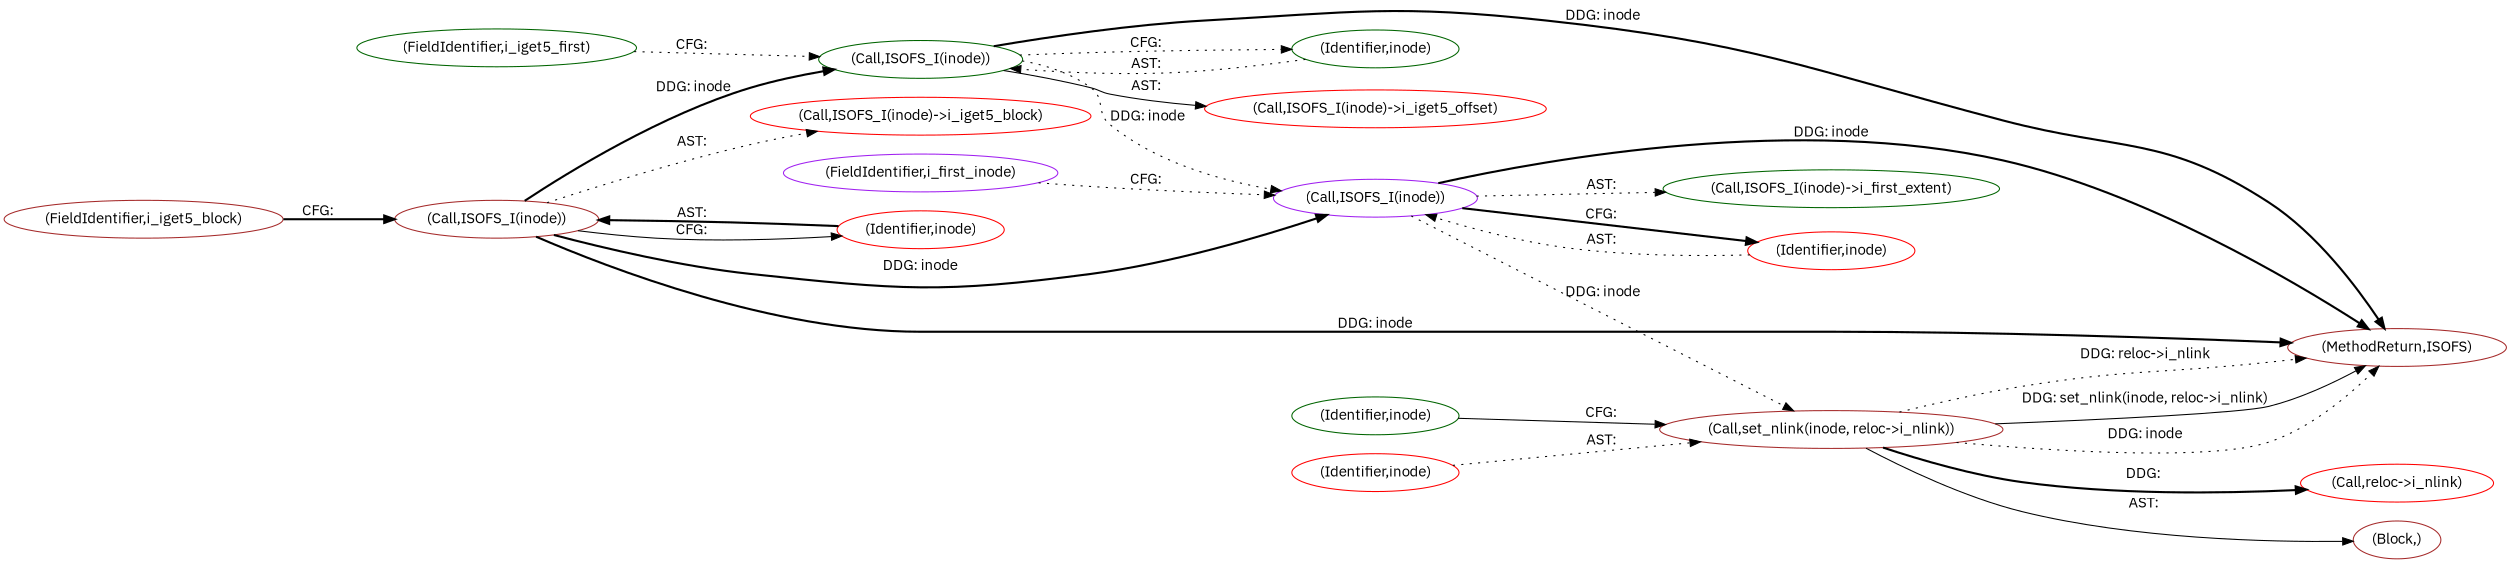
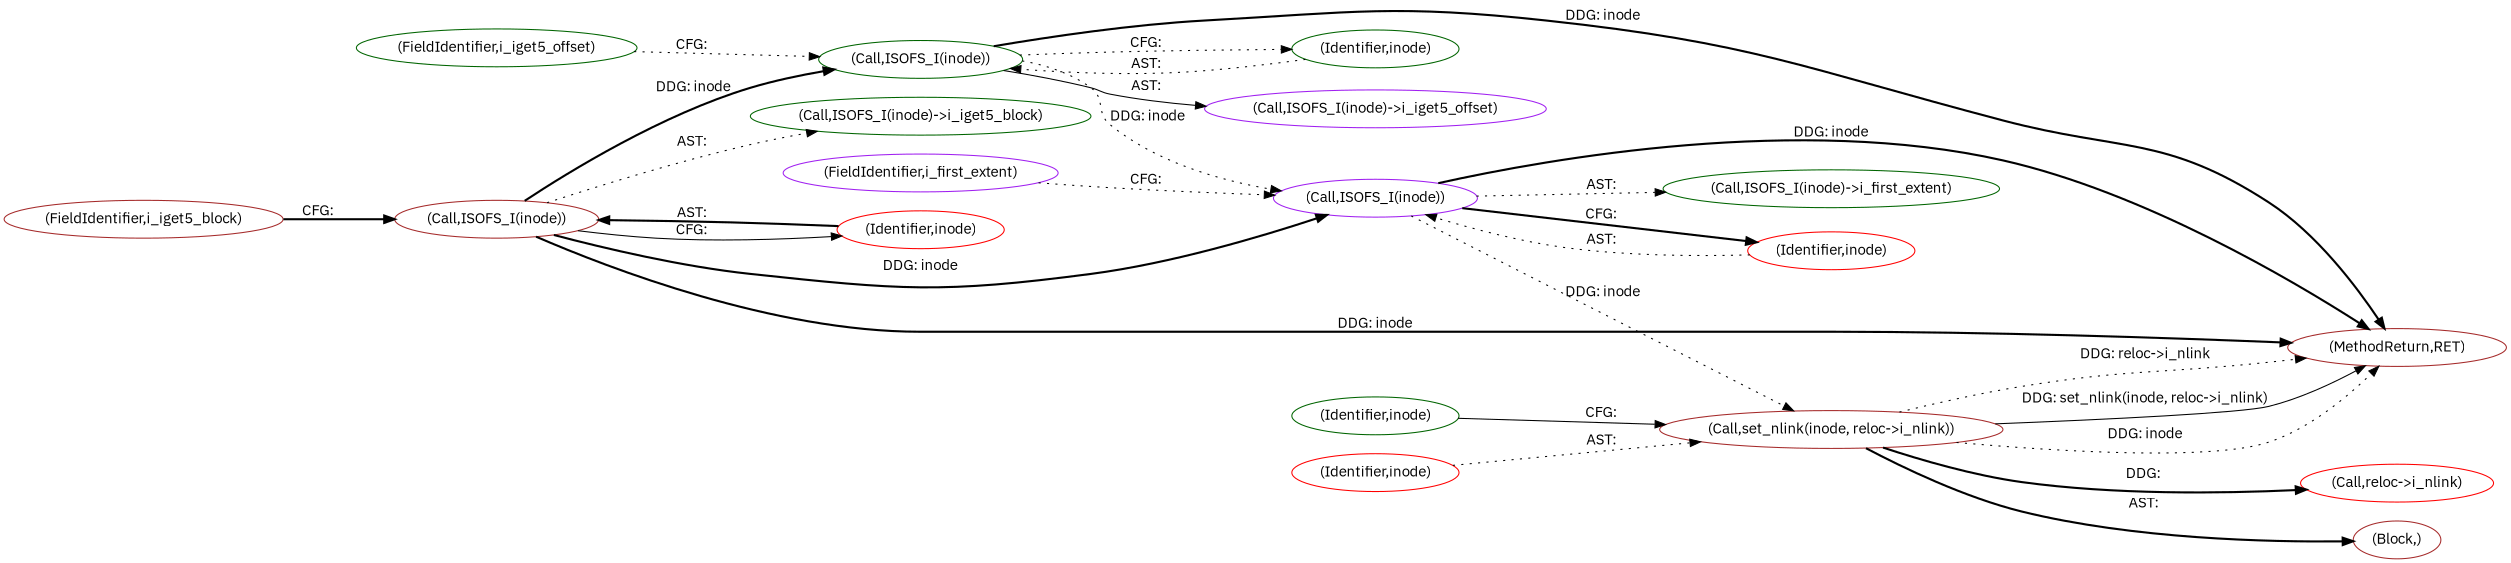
(497, 48) -> (497, 48)
(1375, 109) -> (1375, 109)
(921, 116) -> (921, 116)
(921, 173) -> (921, 173)
(2397, 348) -> (2397, 348)
(2097, 526) -> (2097, 526)
